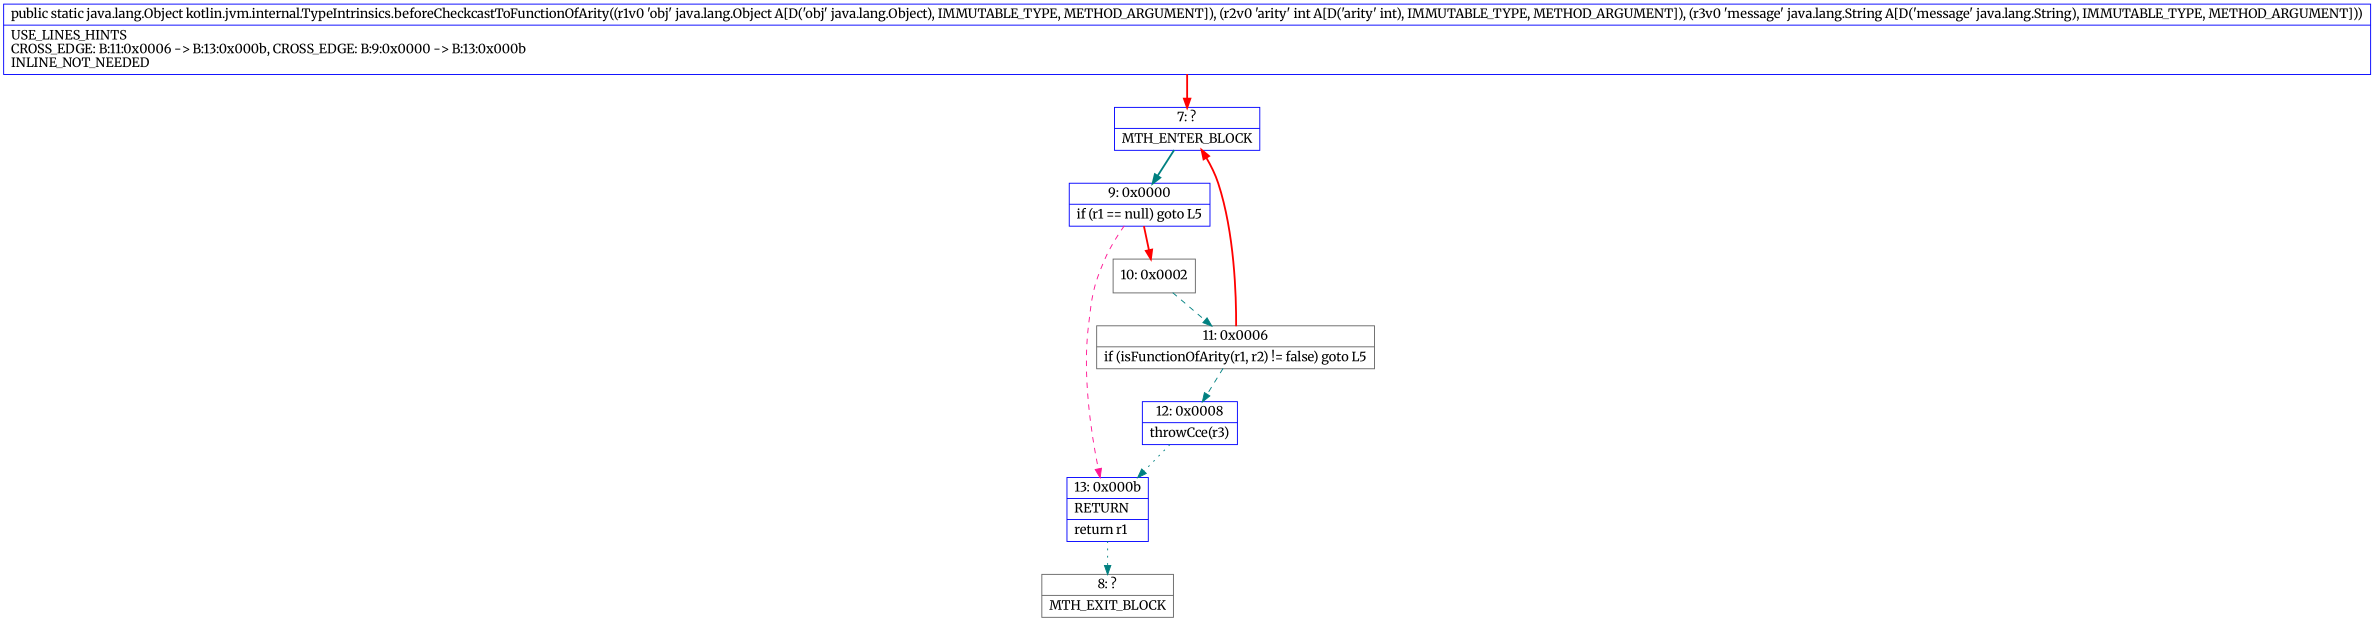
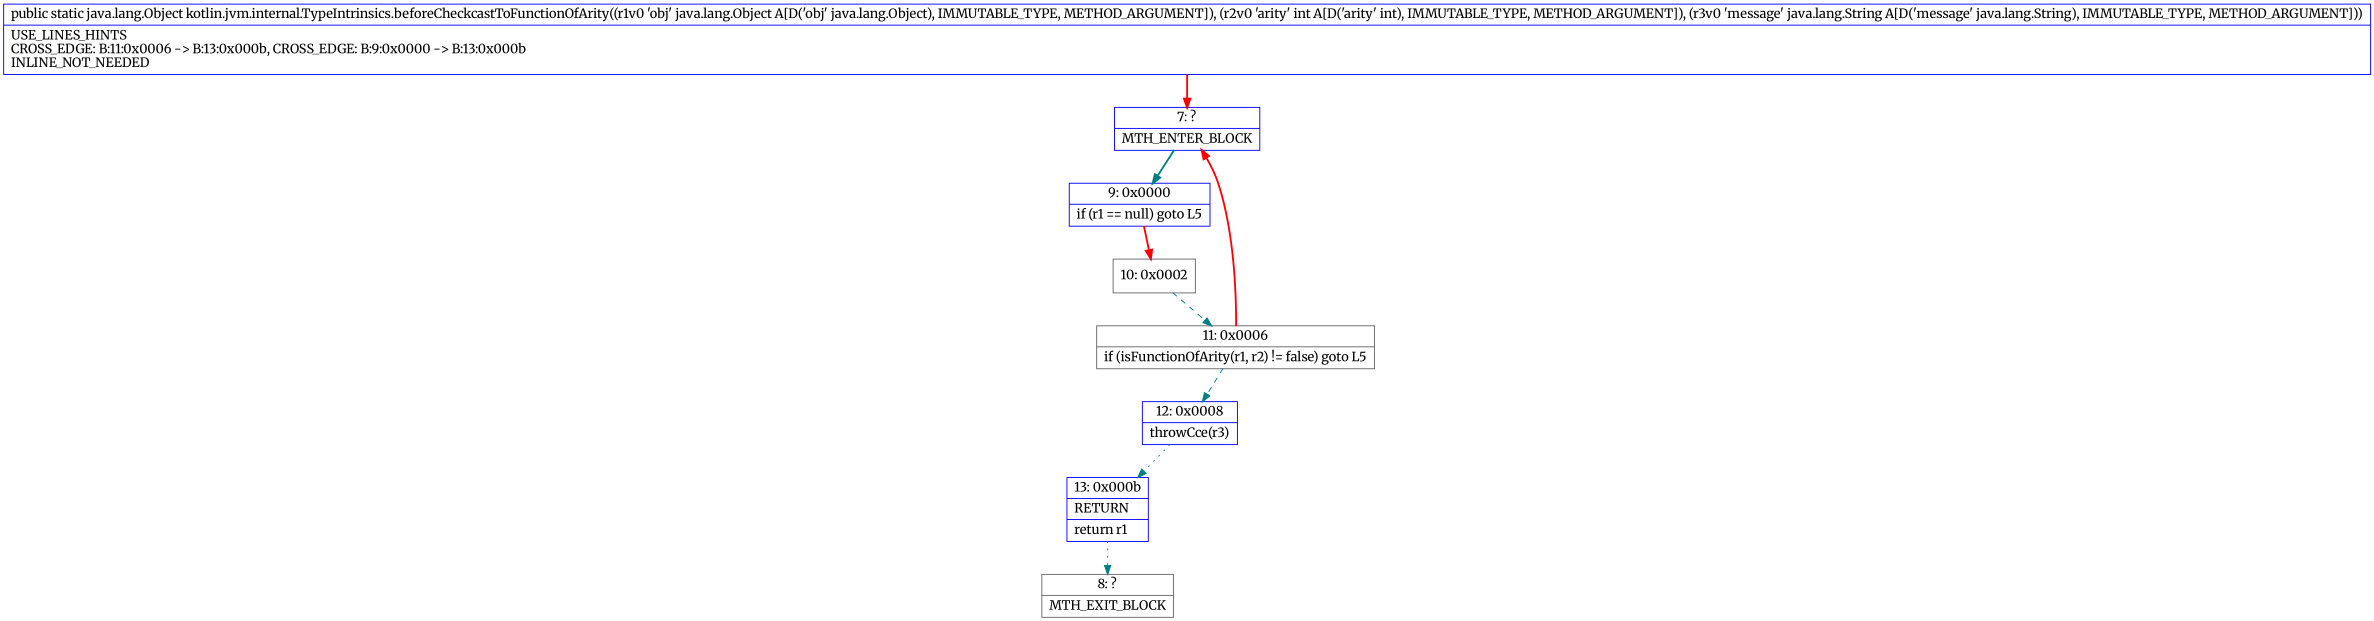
(1087, 344) -> none
